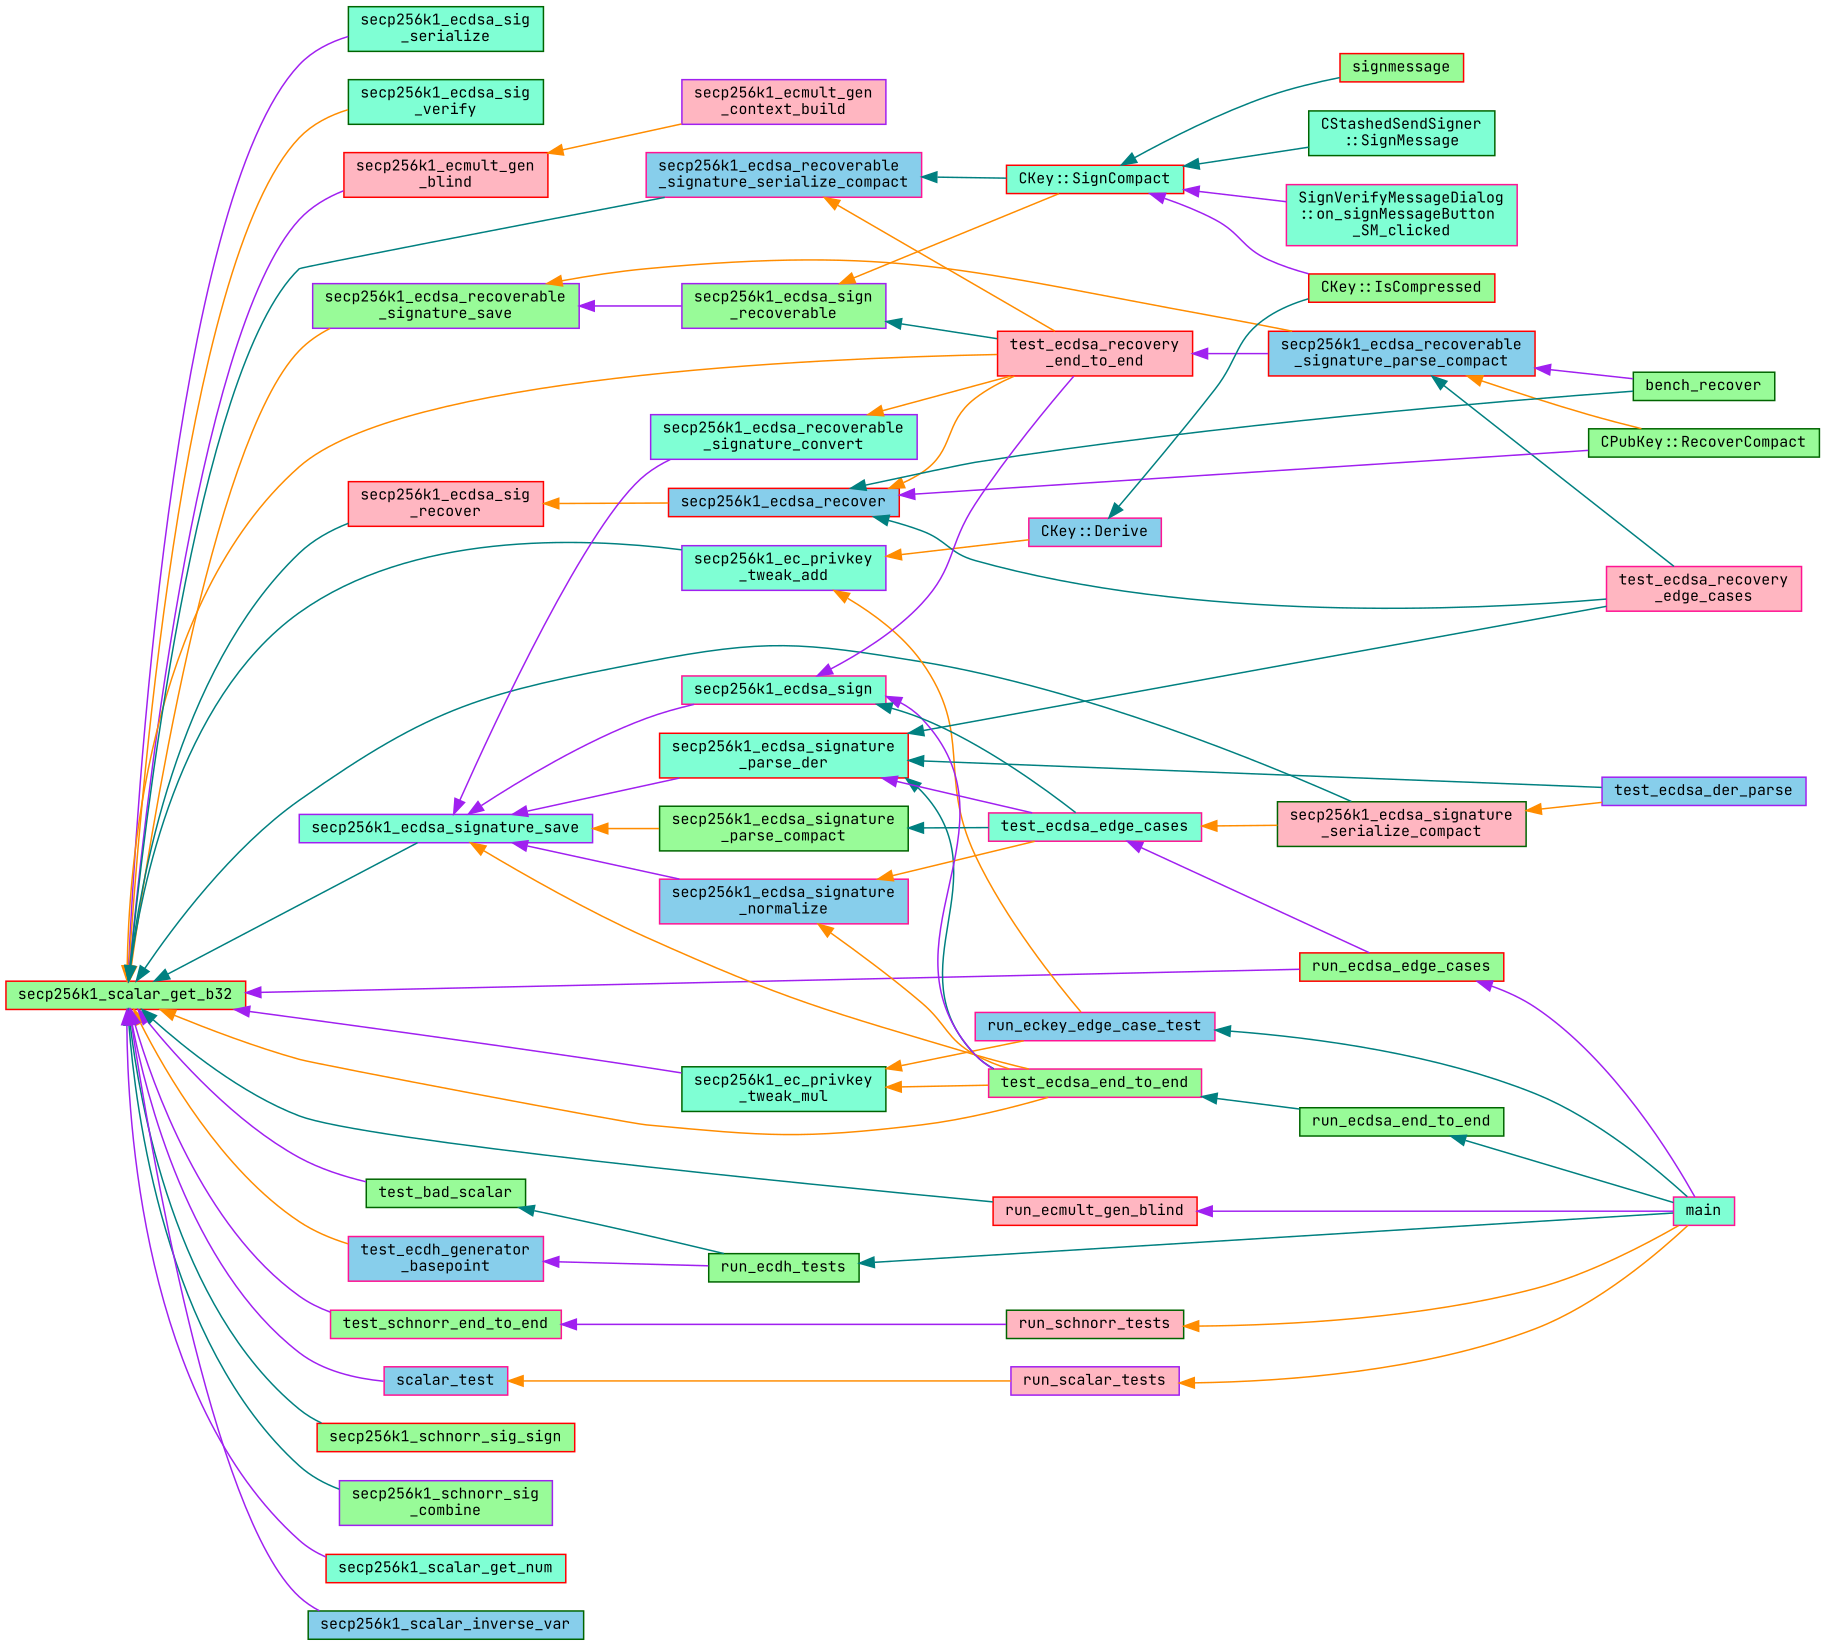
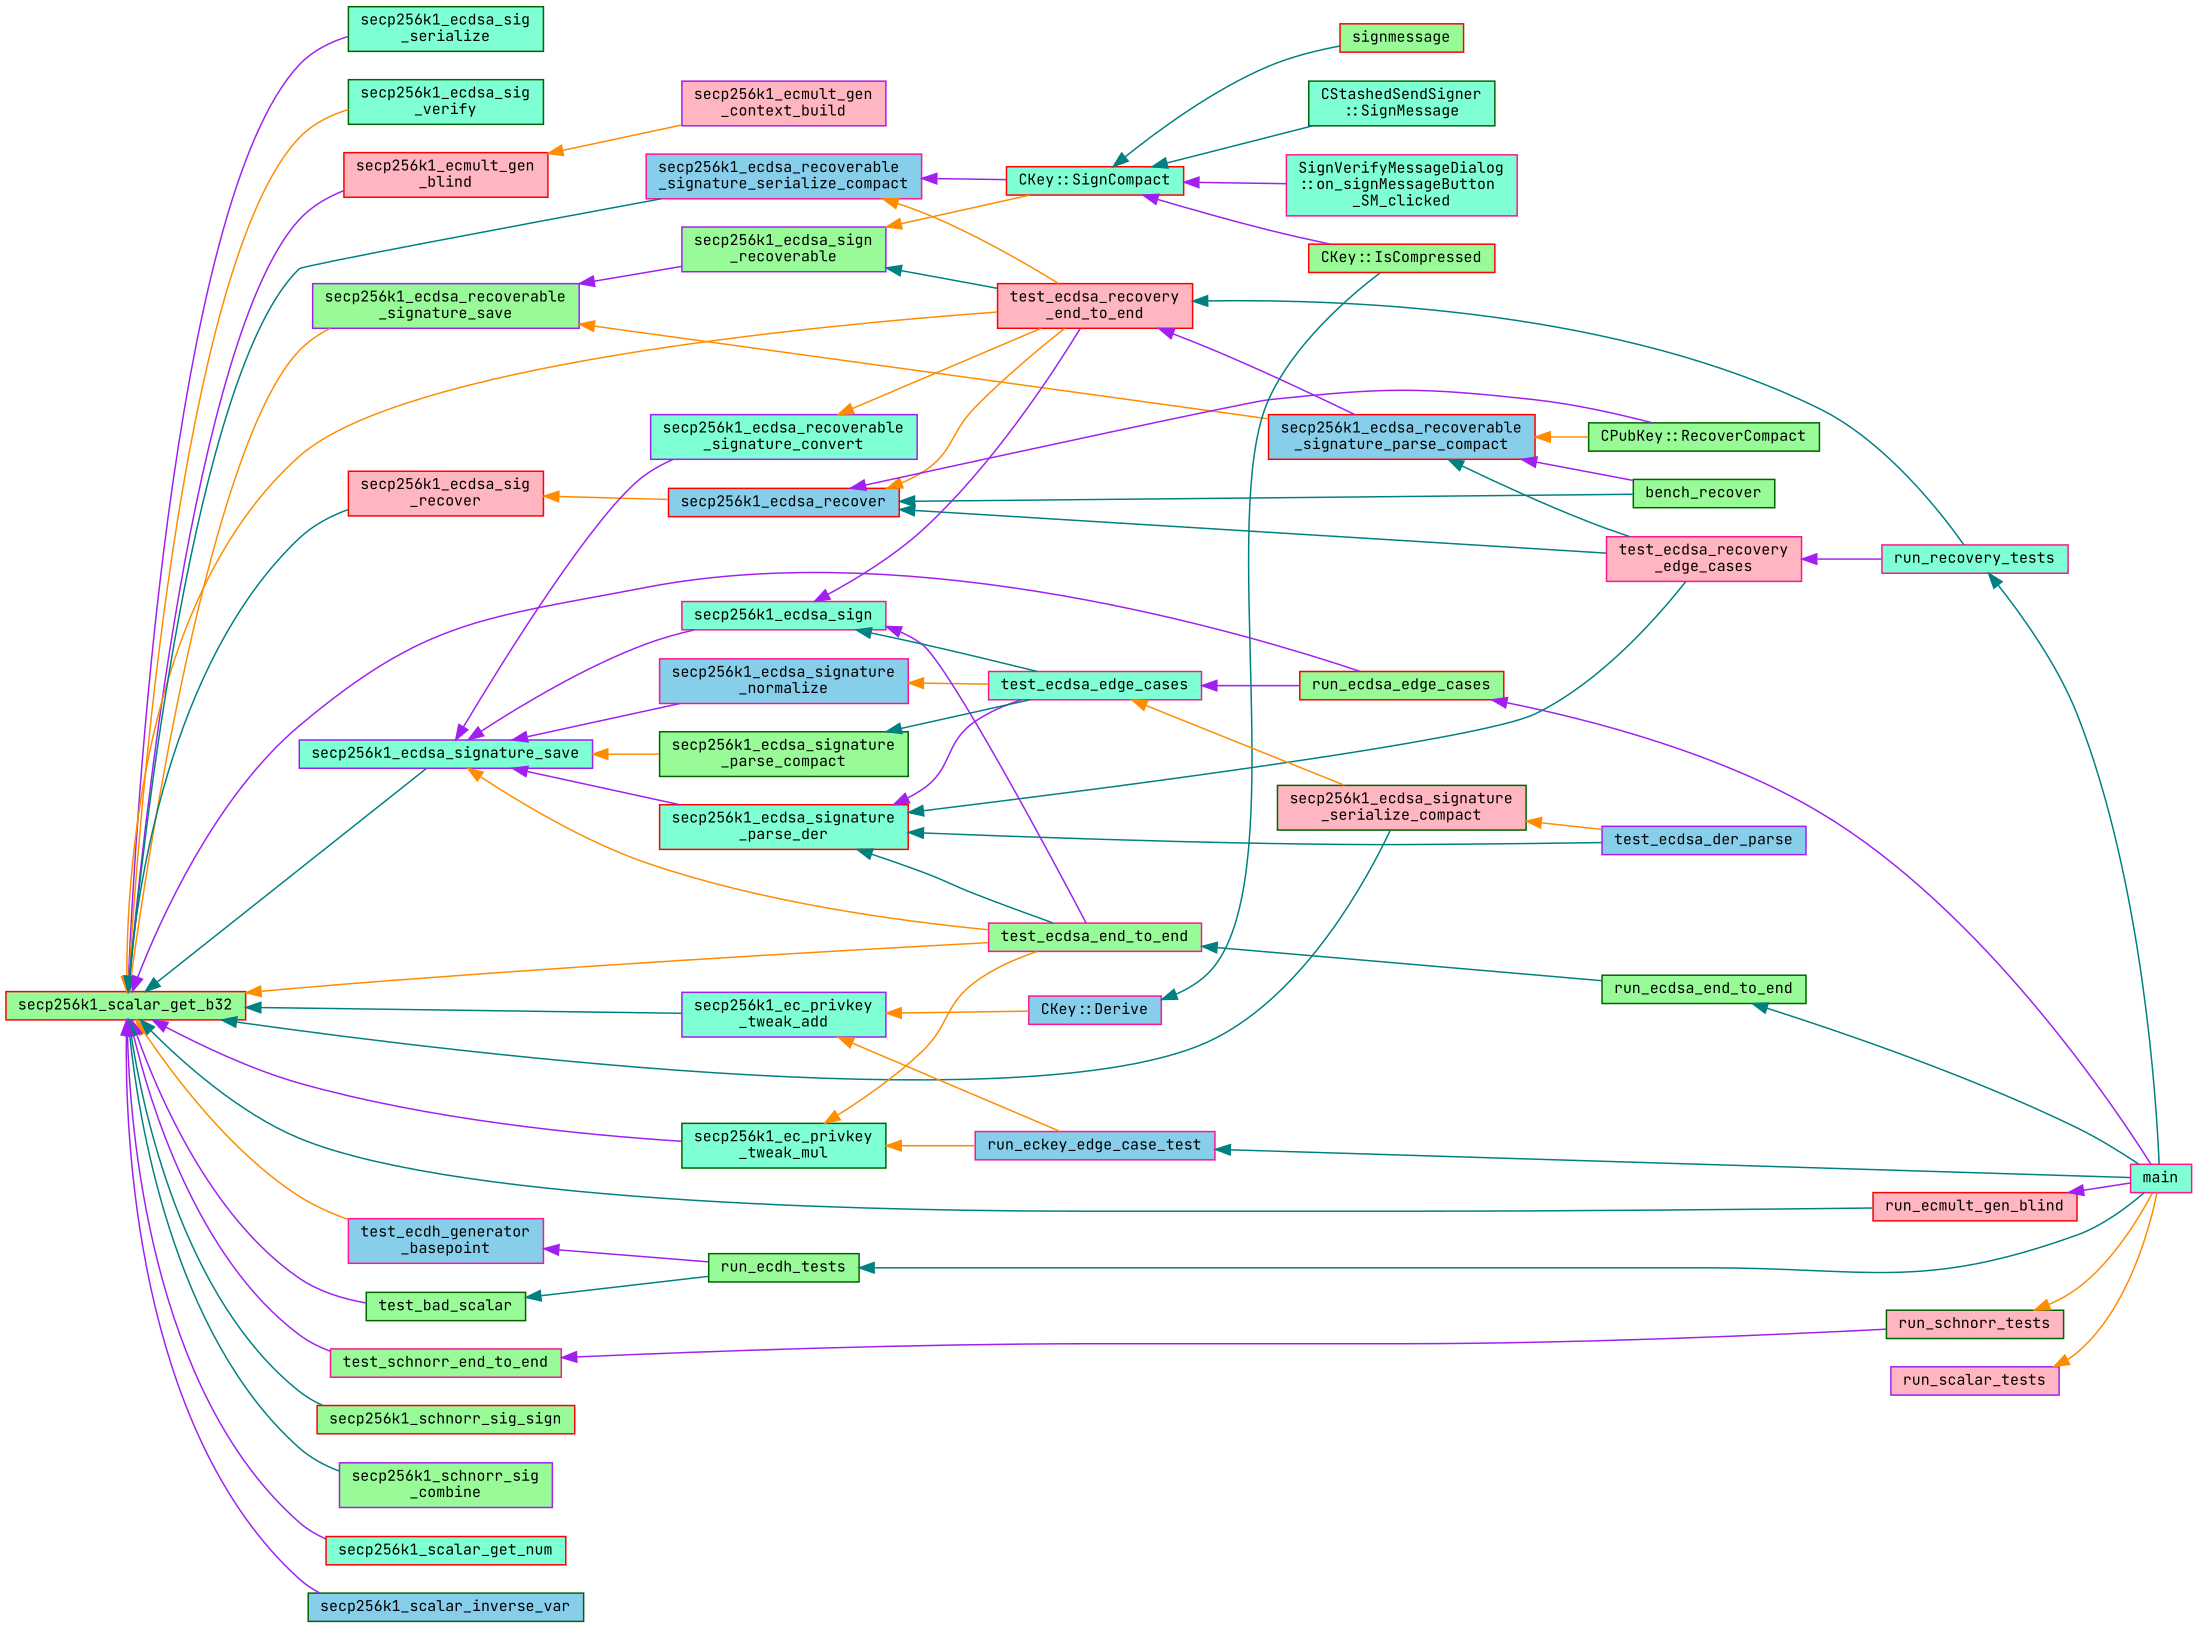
(972, 178) -> (972, 179)
none -> (1975, 559)
(921, 1002) -> none
(446, 1381) -> none
